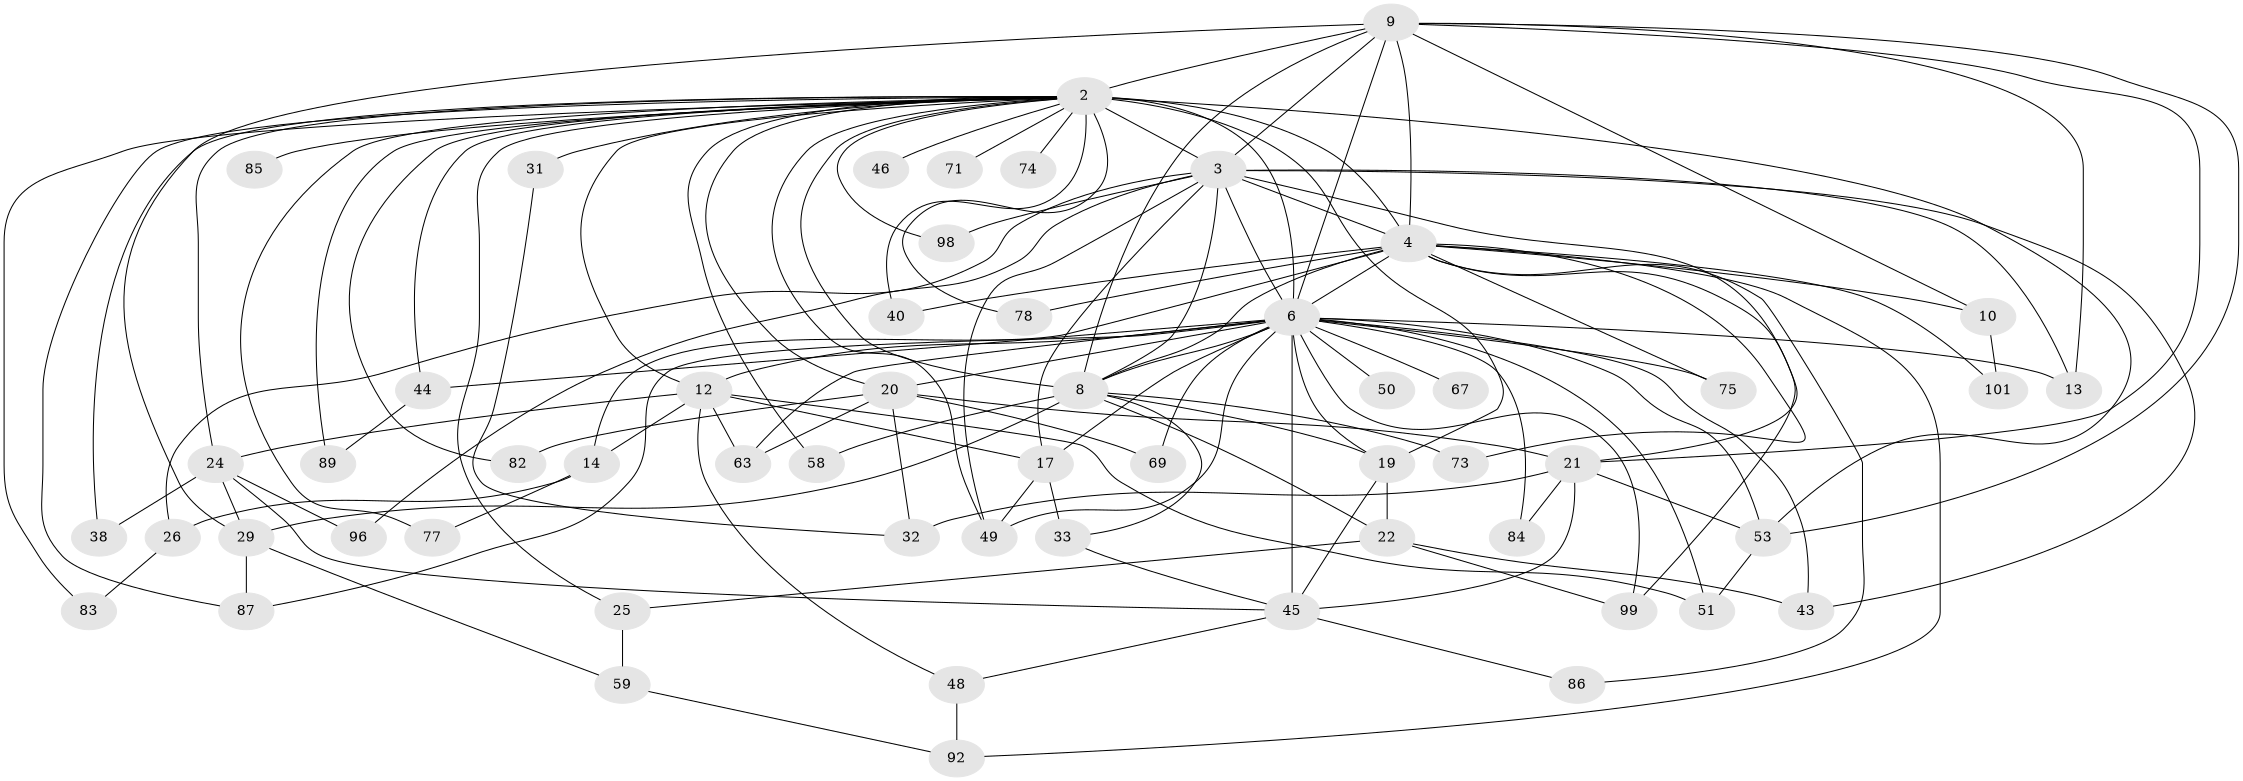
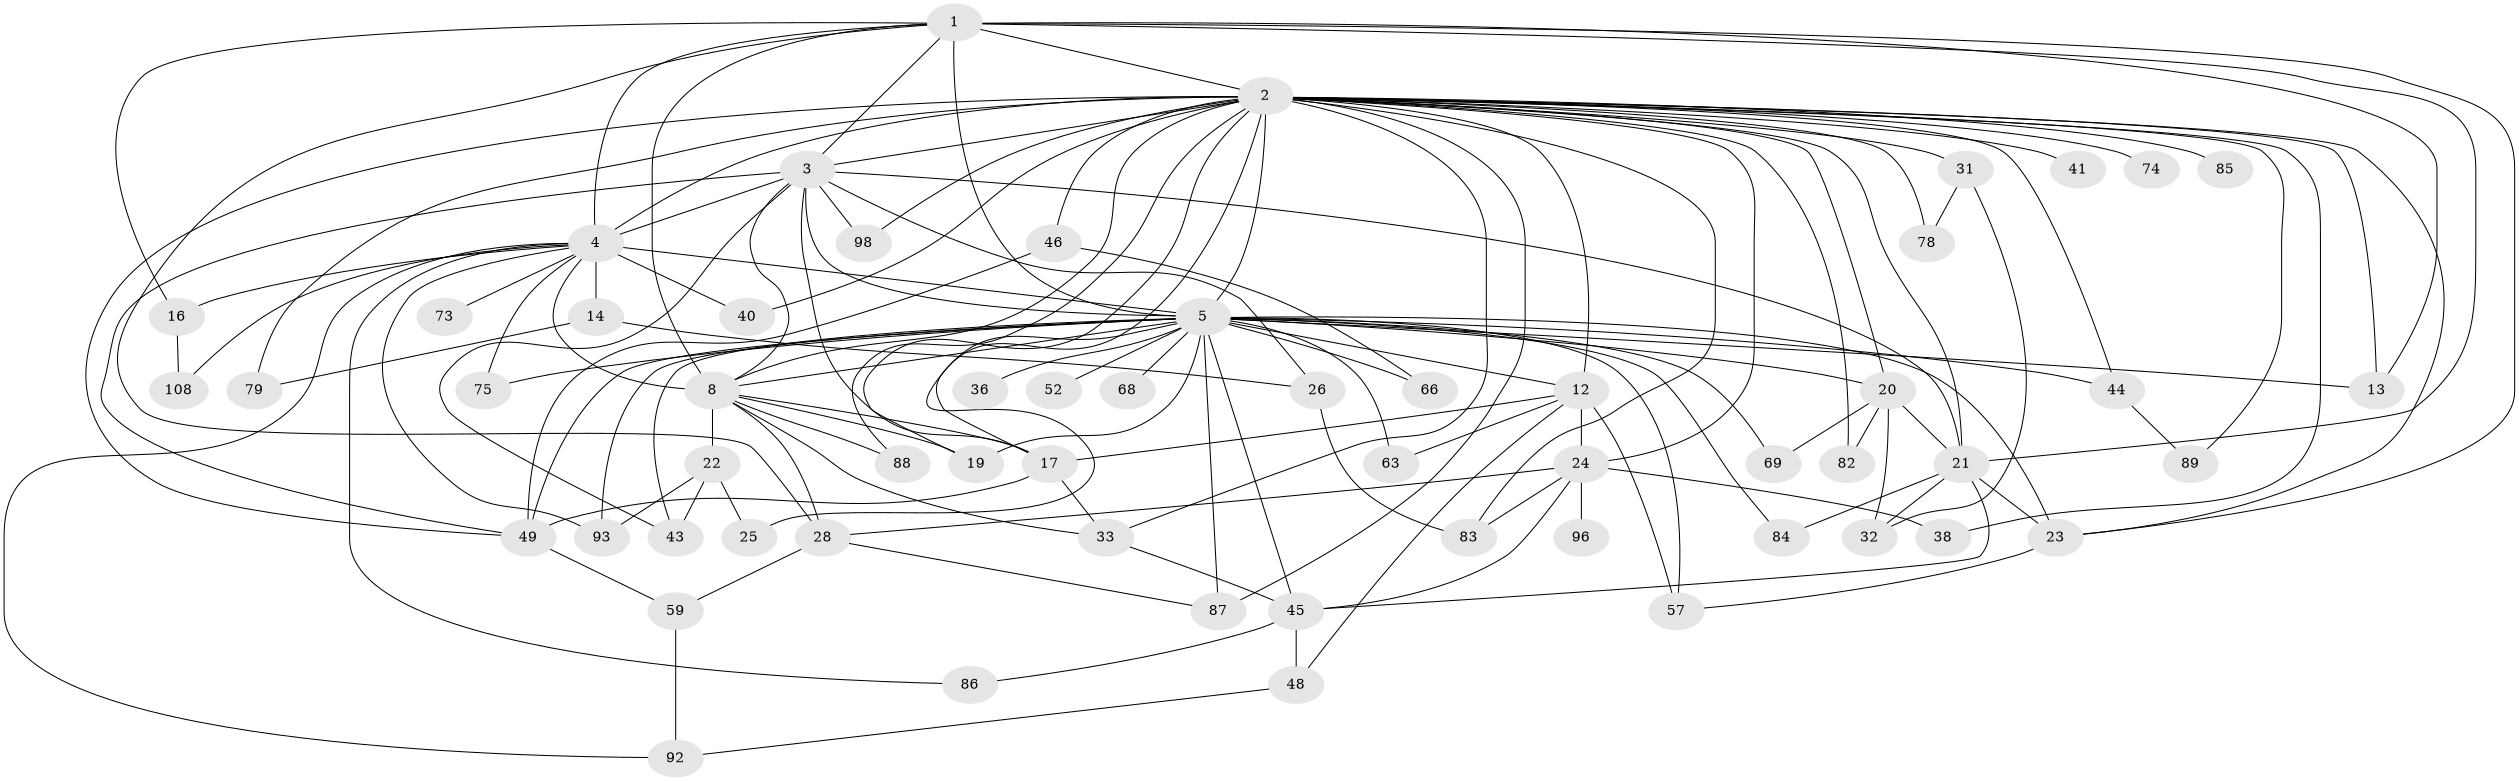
(1391, 22) -> (955, 22)
none -> (1813, 145)
(955, 170) -> (2078, 170)
(1918, 216) -> (1929, 115)
(1216, 278) -> (1946, 207)
(1292, 317) -> (1203, 317)
(1988, 317) -> (177, 317)
(772, 319) -> none
none -> (713, 343)
none -> (1484, 380)
none -> (980, 390)
(1387, 390) -> (1054, 390)
none -> (1430, 390)
(1461, 390) -> (1128, 390)
(1998, 390) -> (179, 390)
(1276, 413) -> (914, 424)
(817, 427) -> none
(637, 434) -> none
(817, 464) -> (903, 464)
(1387, 501) -> none
none -> (1525, 501)
(1340, 534) -> none
(246, 538) -> (823, 538)
(432, 538) -> (255, 390)
(1763, 538) -> (2056, 538)
(1629, 611) -> (602, 538)
(1707, 611) -> (1676, 611)
(623, 648) -> (602, 574)
